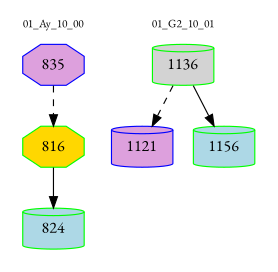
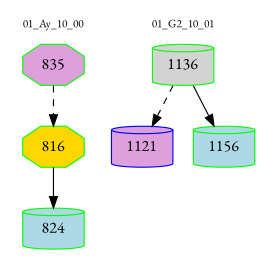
(53, 65) -> (53, 65)
